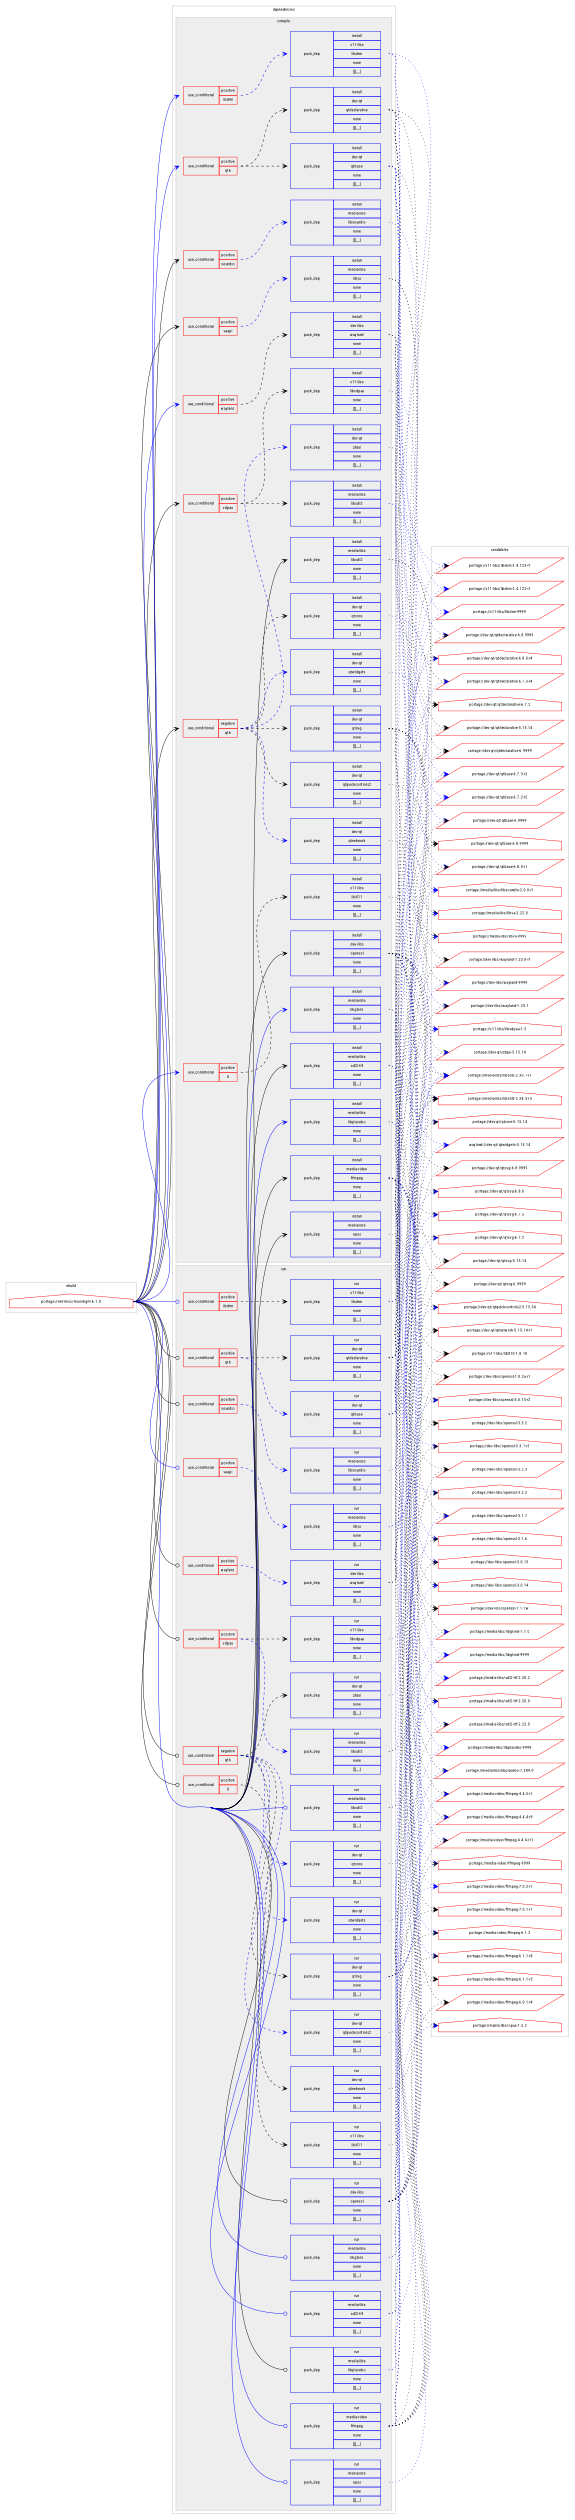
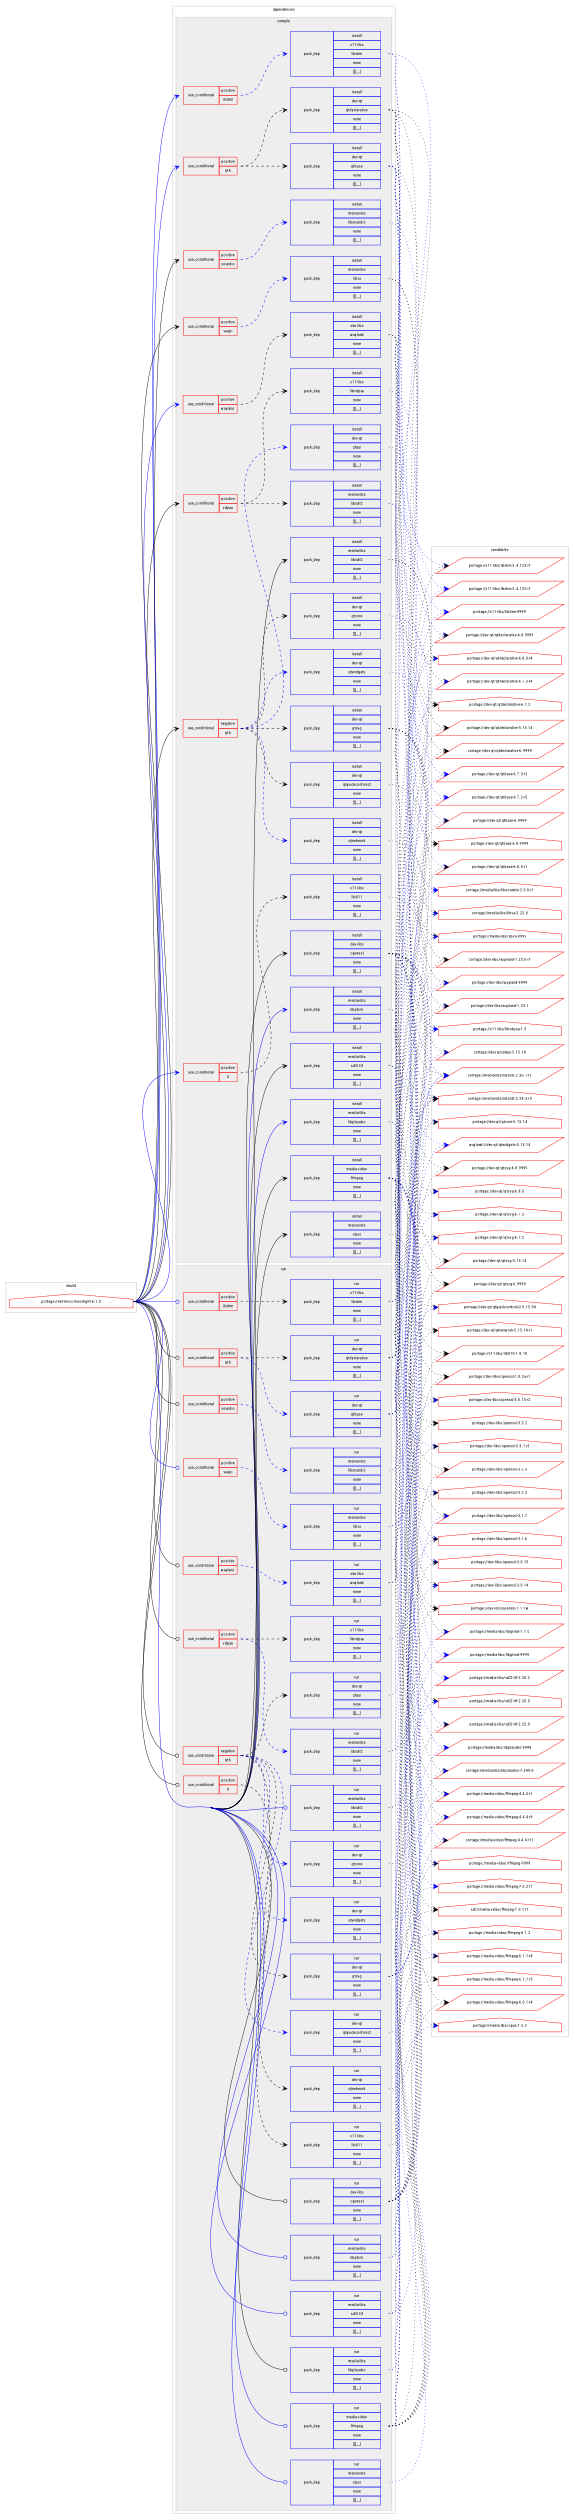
(500, 1910) -> (500, 1910)
